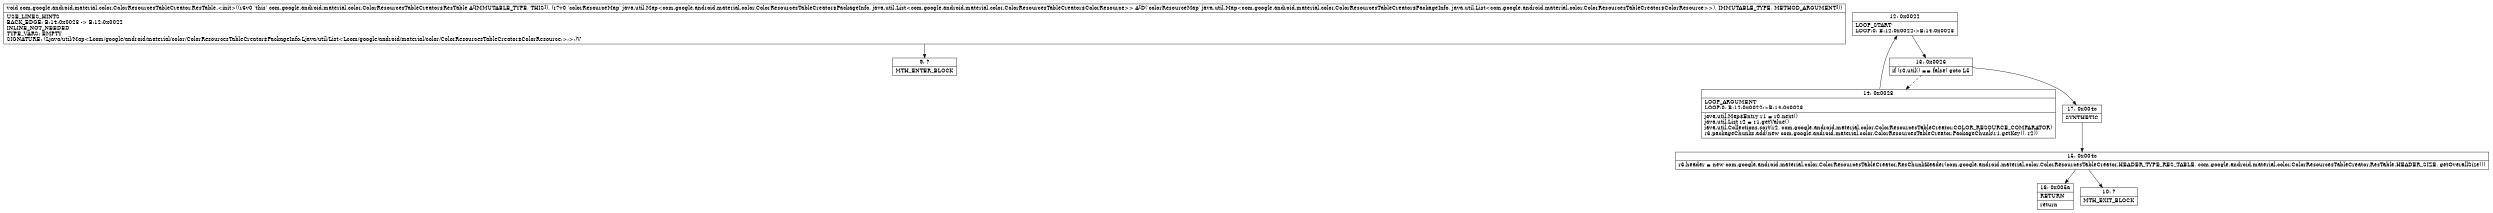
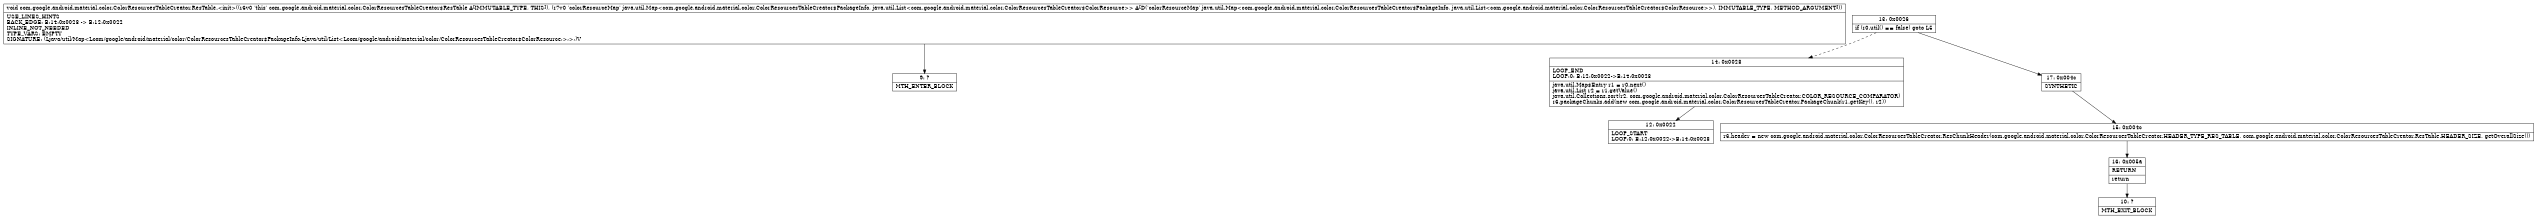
(1918, 45) -> none
(1731, 102) -> (1568, 71)
(2094, 177) -> (2127, 189)
